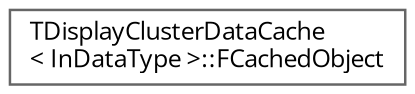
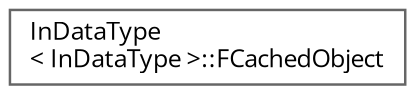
(208, 47) -> (208, 47)
